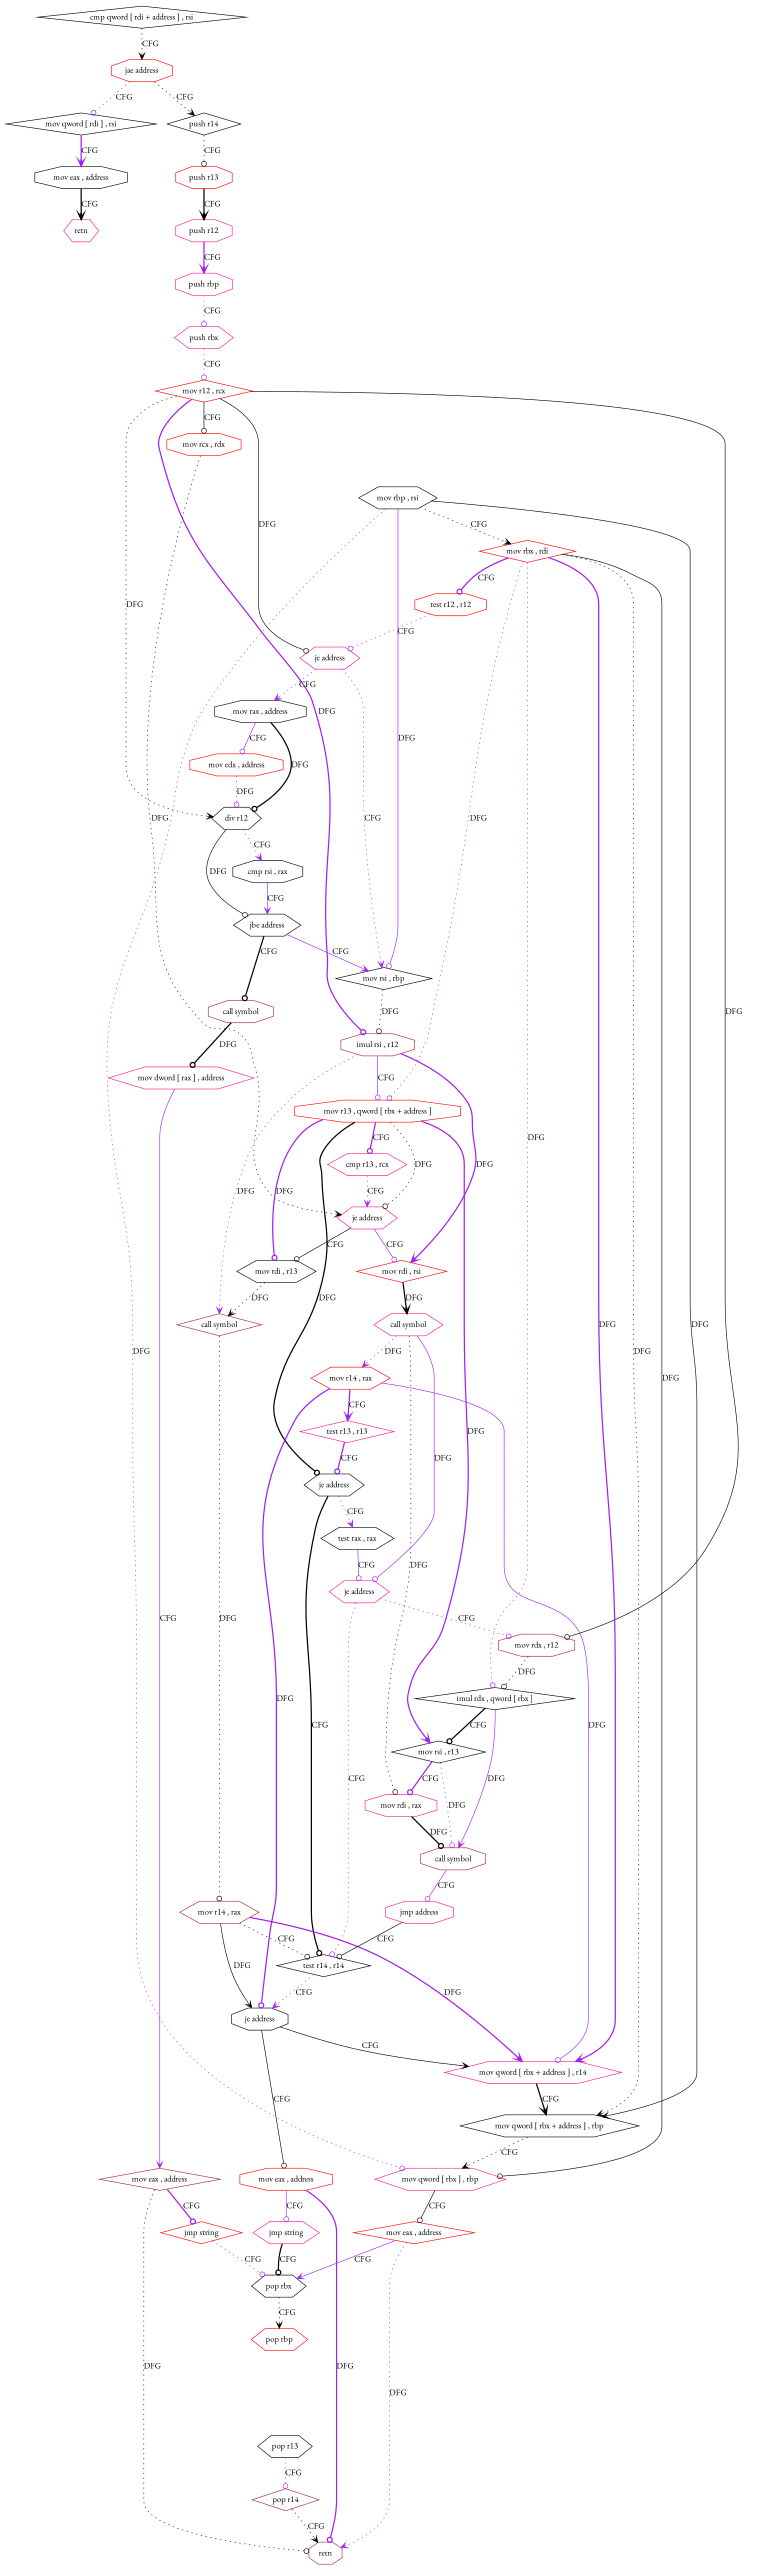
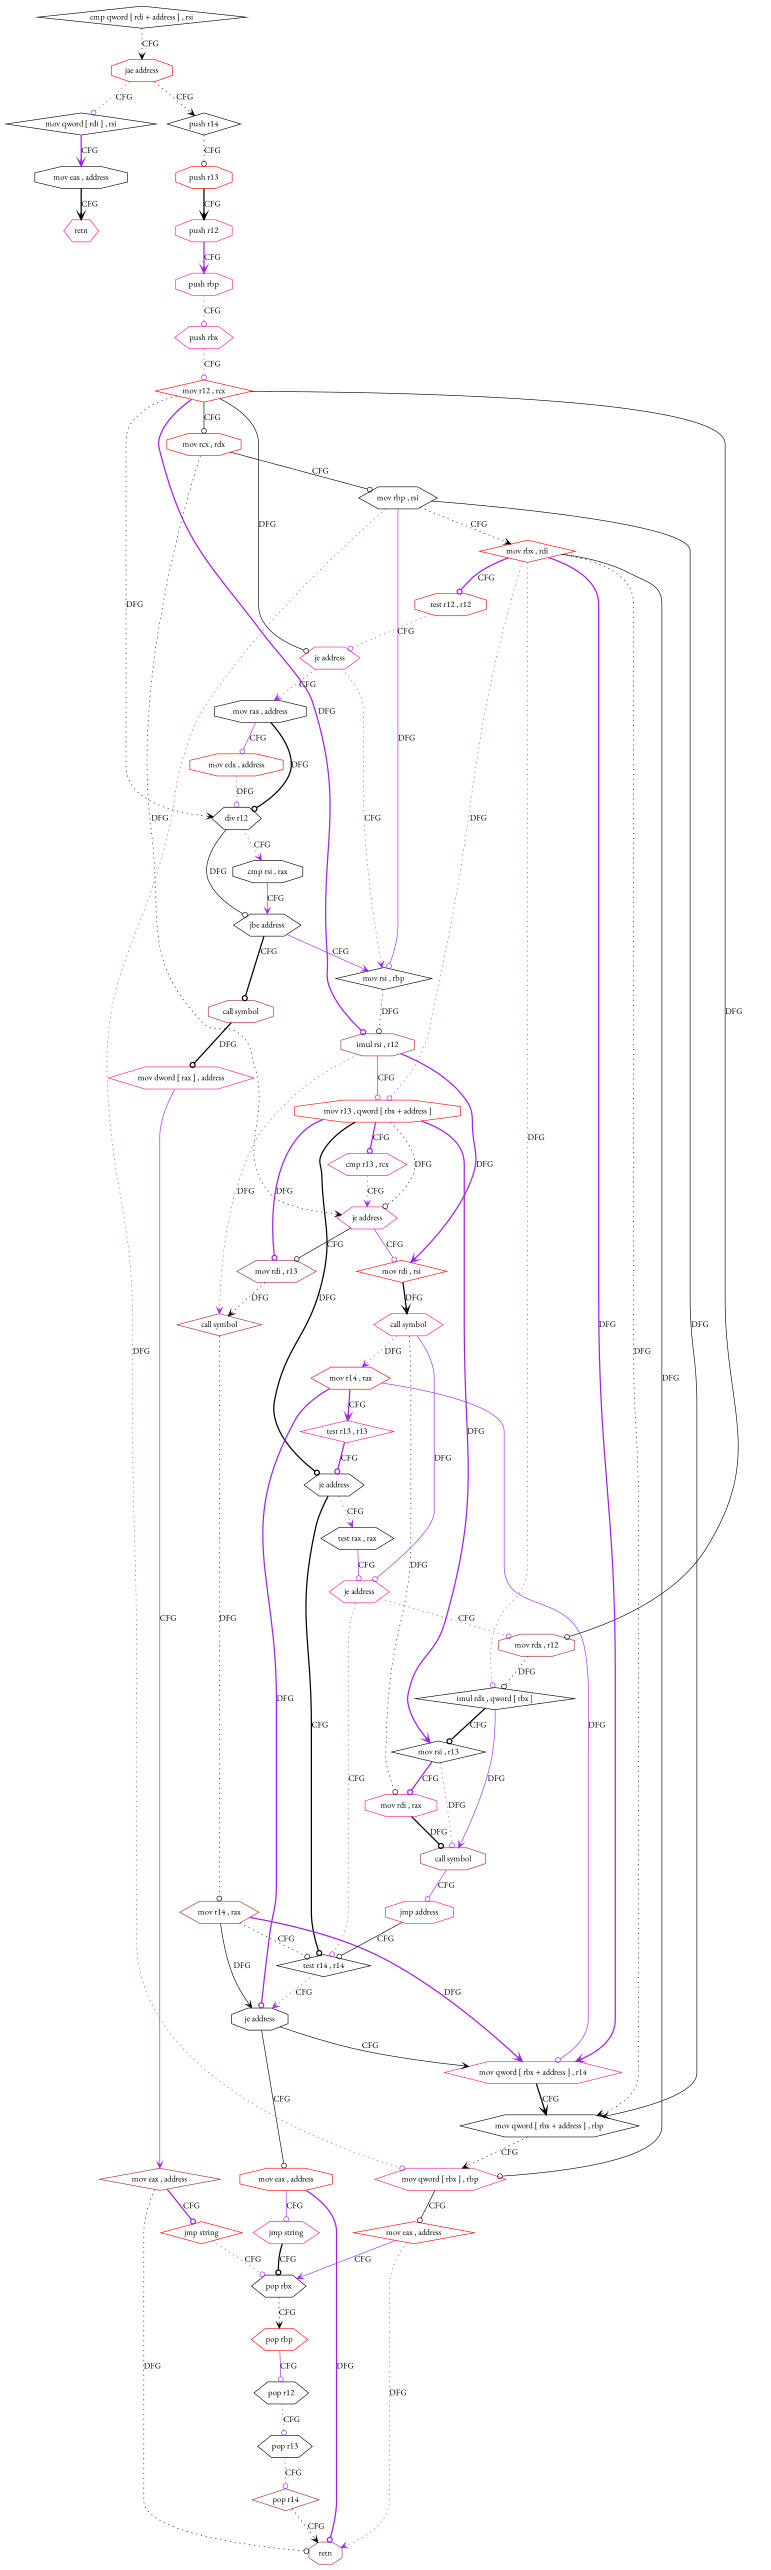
none -> (299, 471)
(276, 1271) -> (276, 1271)
none -> (281, 2393)
